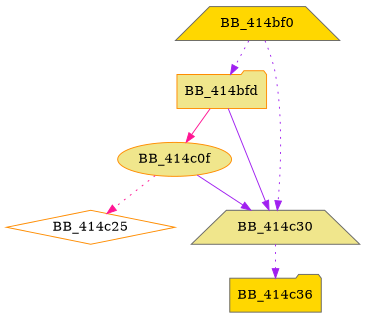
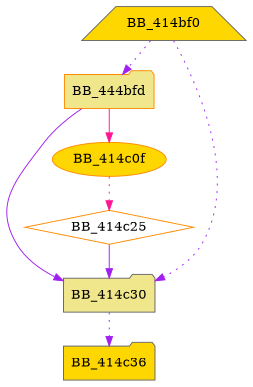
(222, 91) -> (109, 91)
(175, 159) -> (109, 159)
(220, 190) -> (109, 257)
(276, 227) -> (109, 295)
